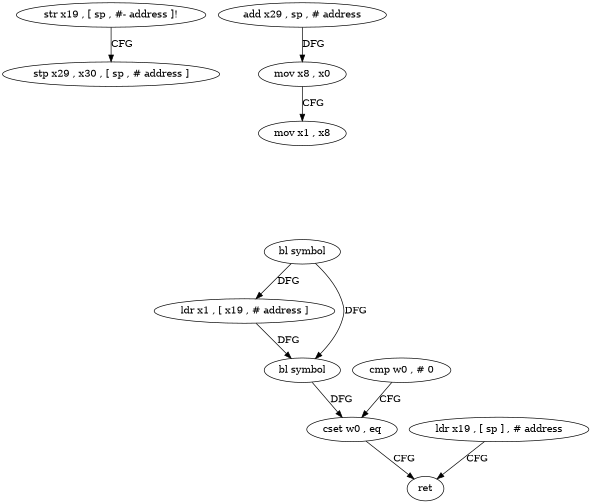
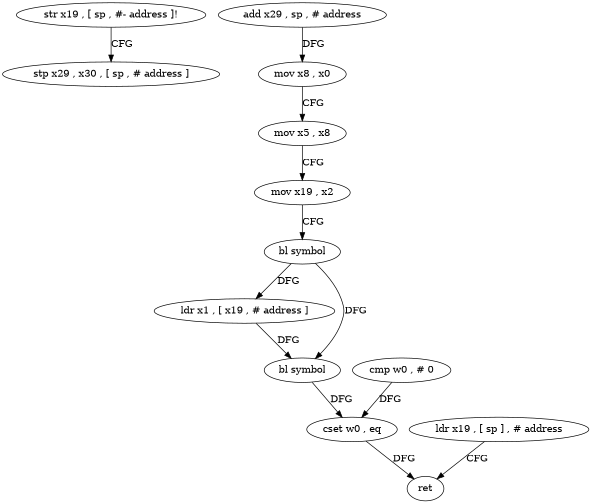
(302, 133) -> (302, 133)
none -> (302, 193)
(390, 400) -> (390, 400)
(404, 459) -> (404, 459)
